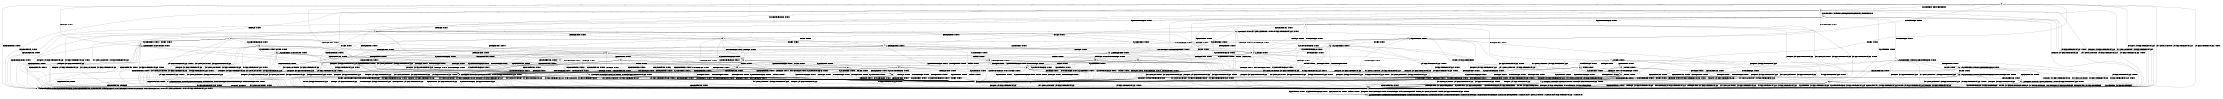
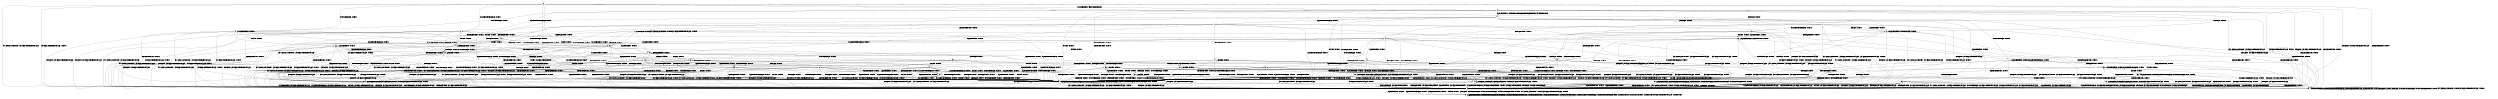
(1243, 57) -> (1052, 57)
(999, 58) -> (520, 50)
none -> (1412, 64)
(362, 72) -> (653, 81)
